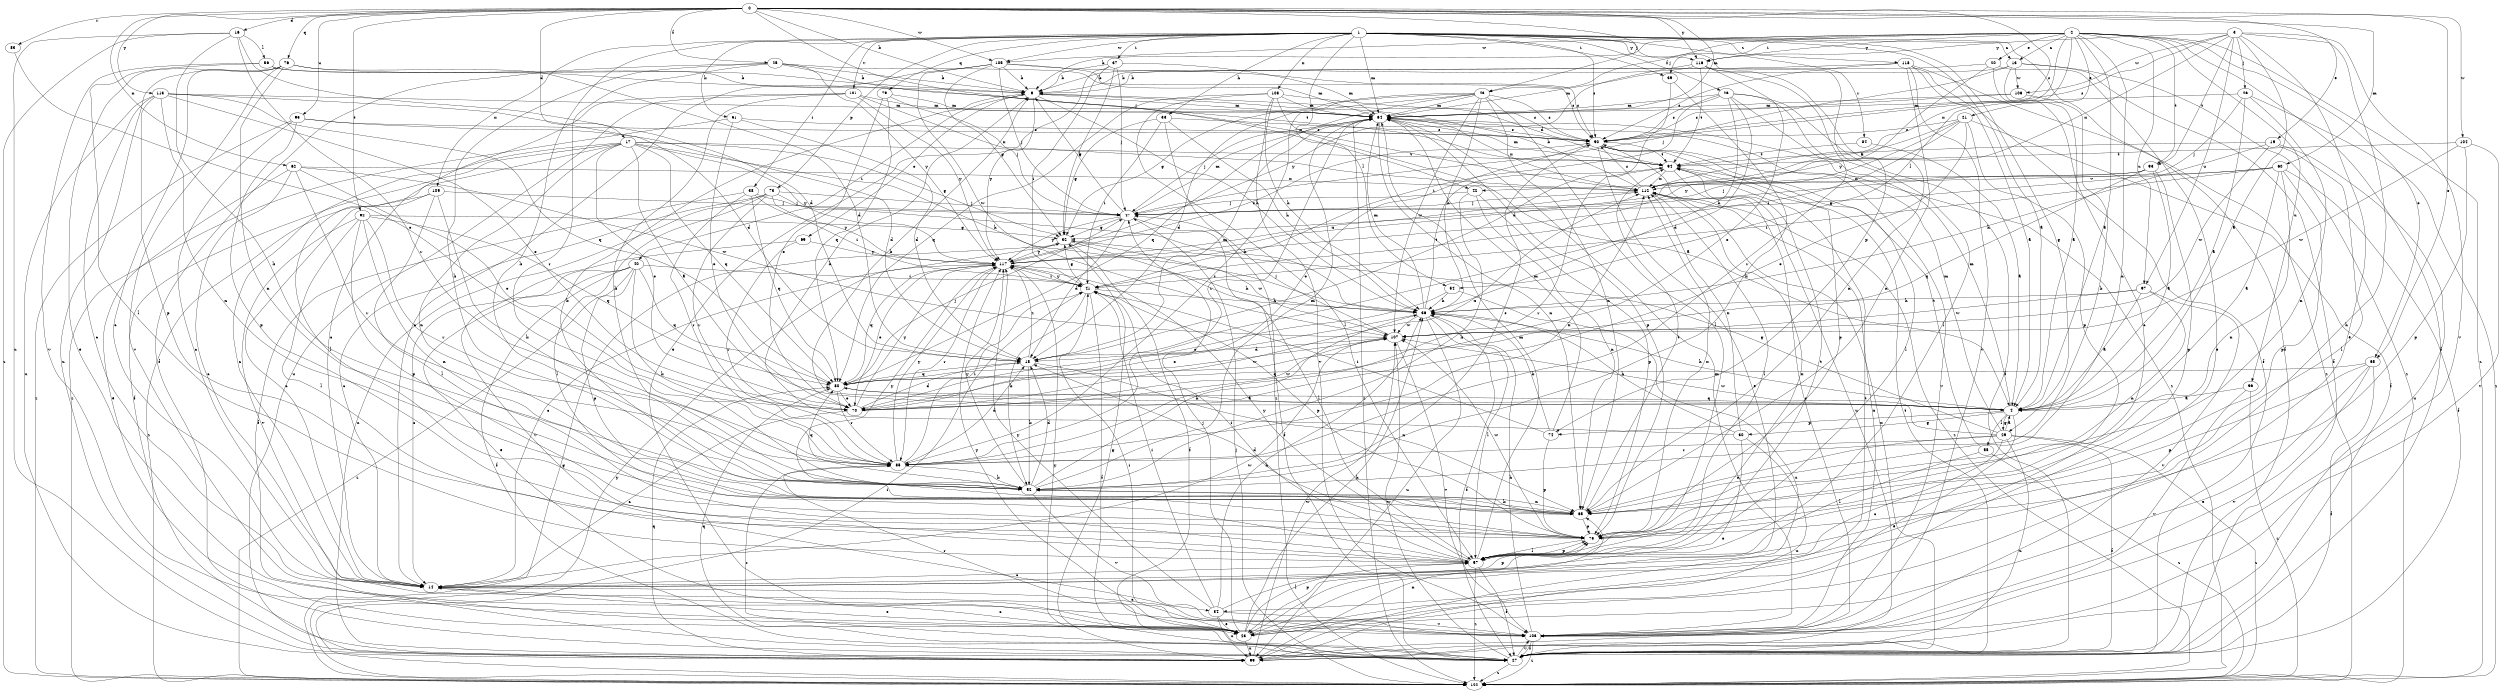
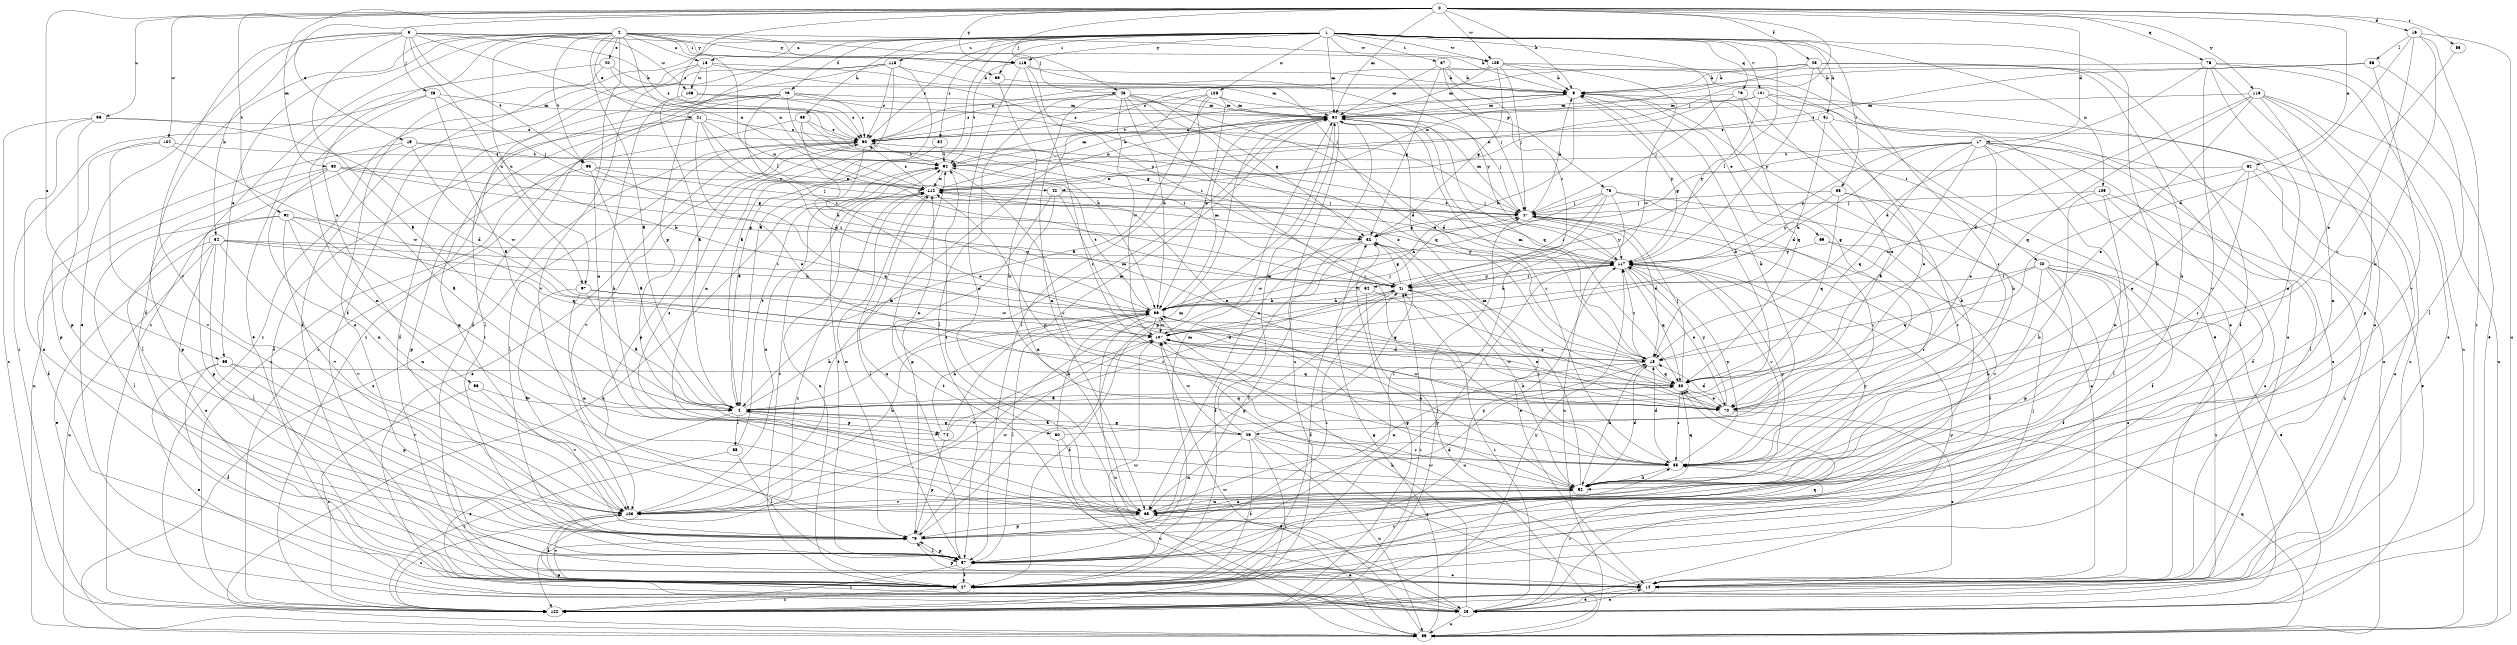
(1542, 130) -> (1125, 130)
(823, 591) -> (477, 554)
